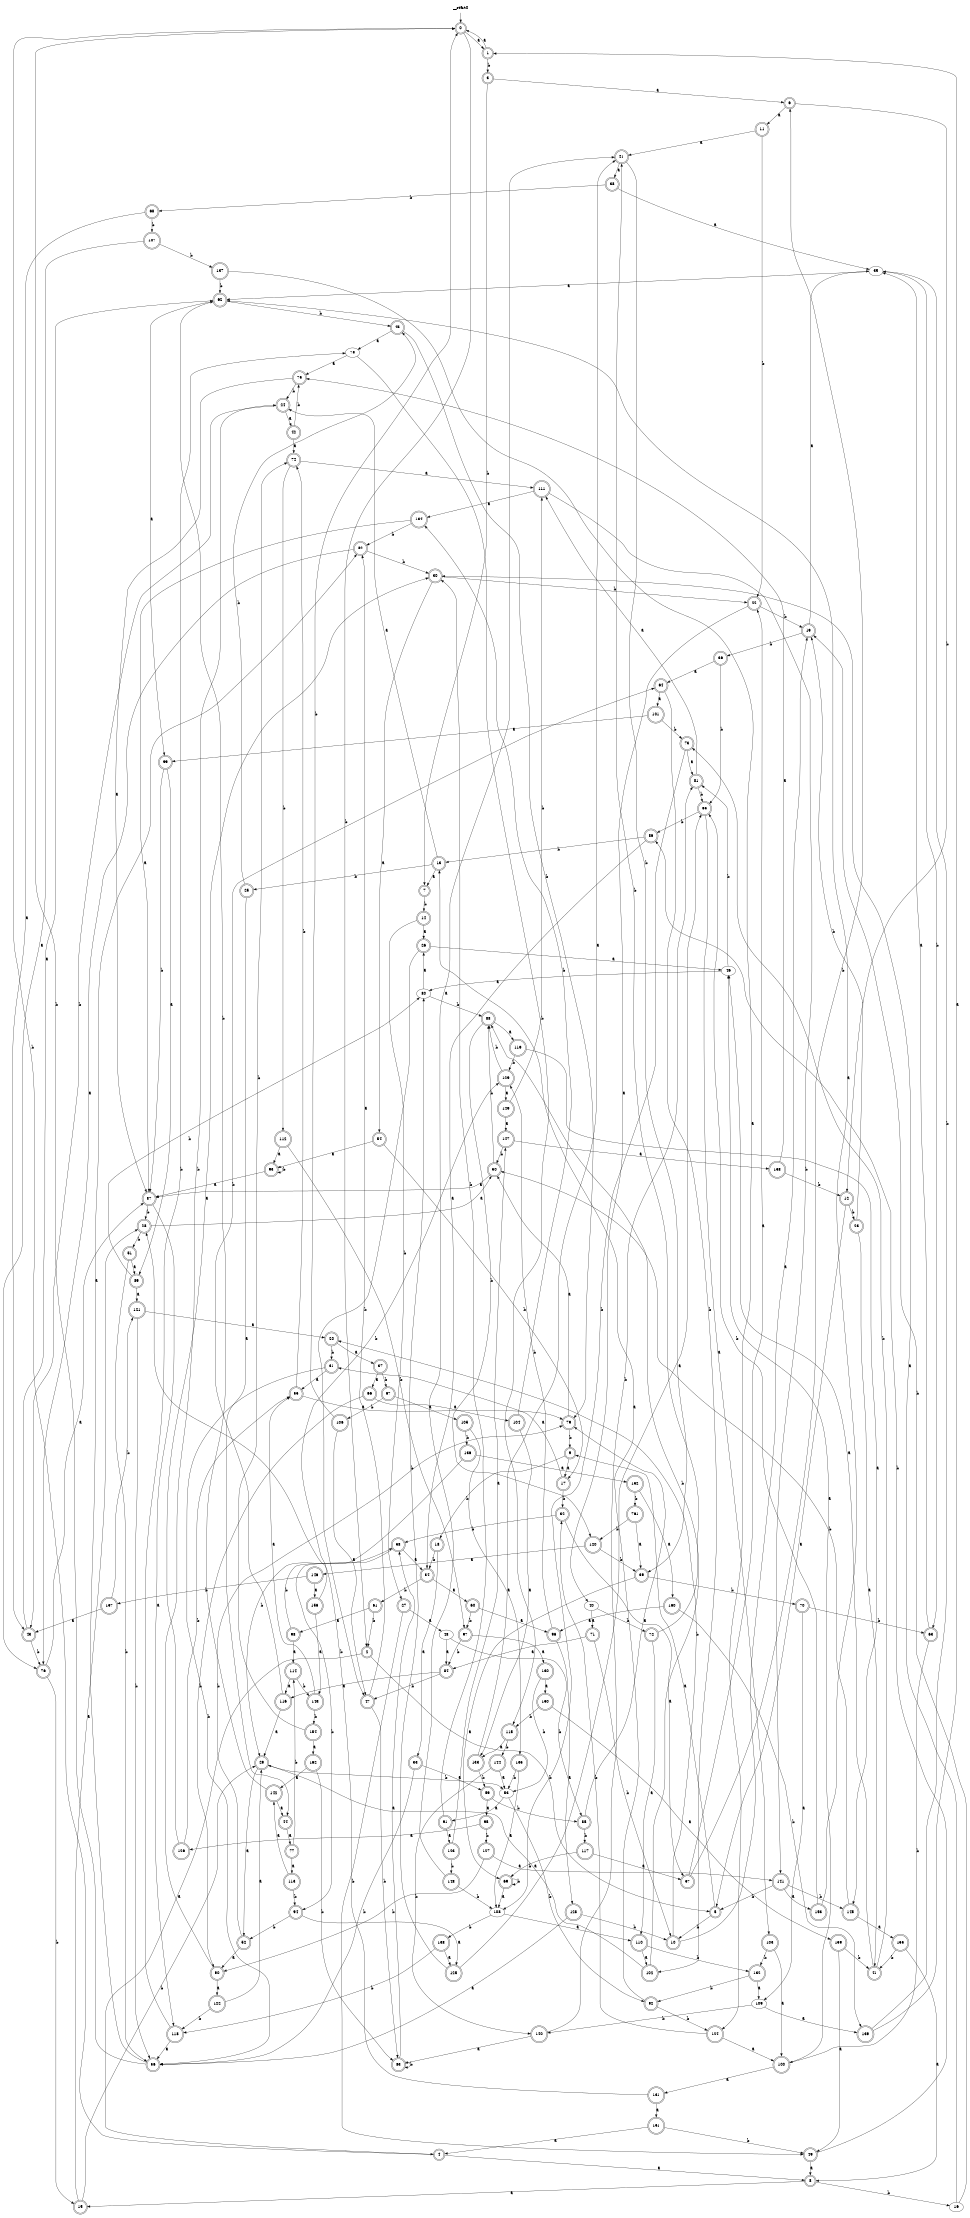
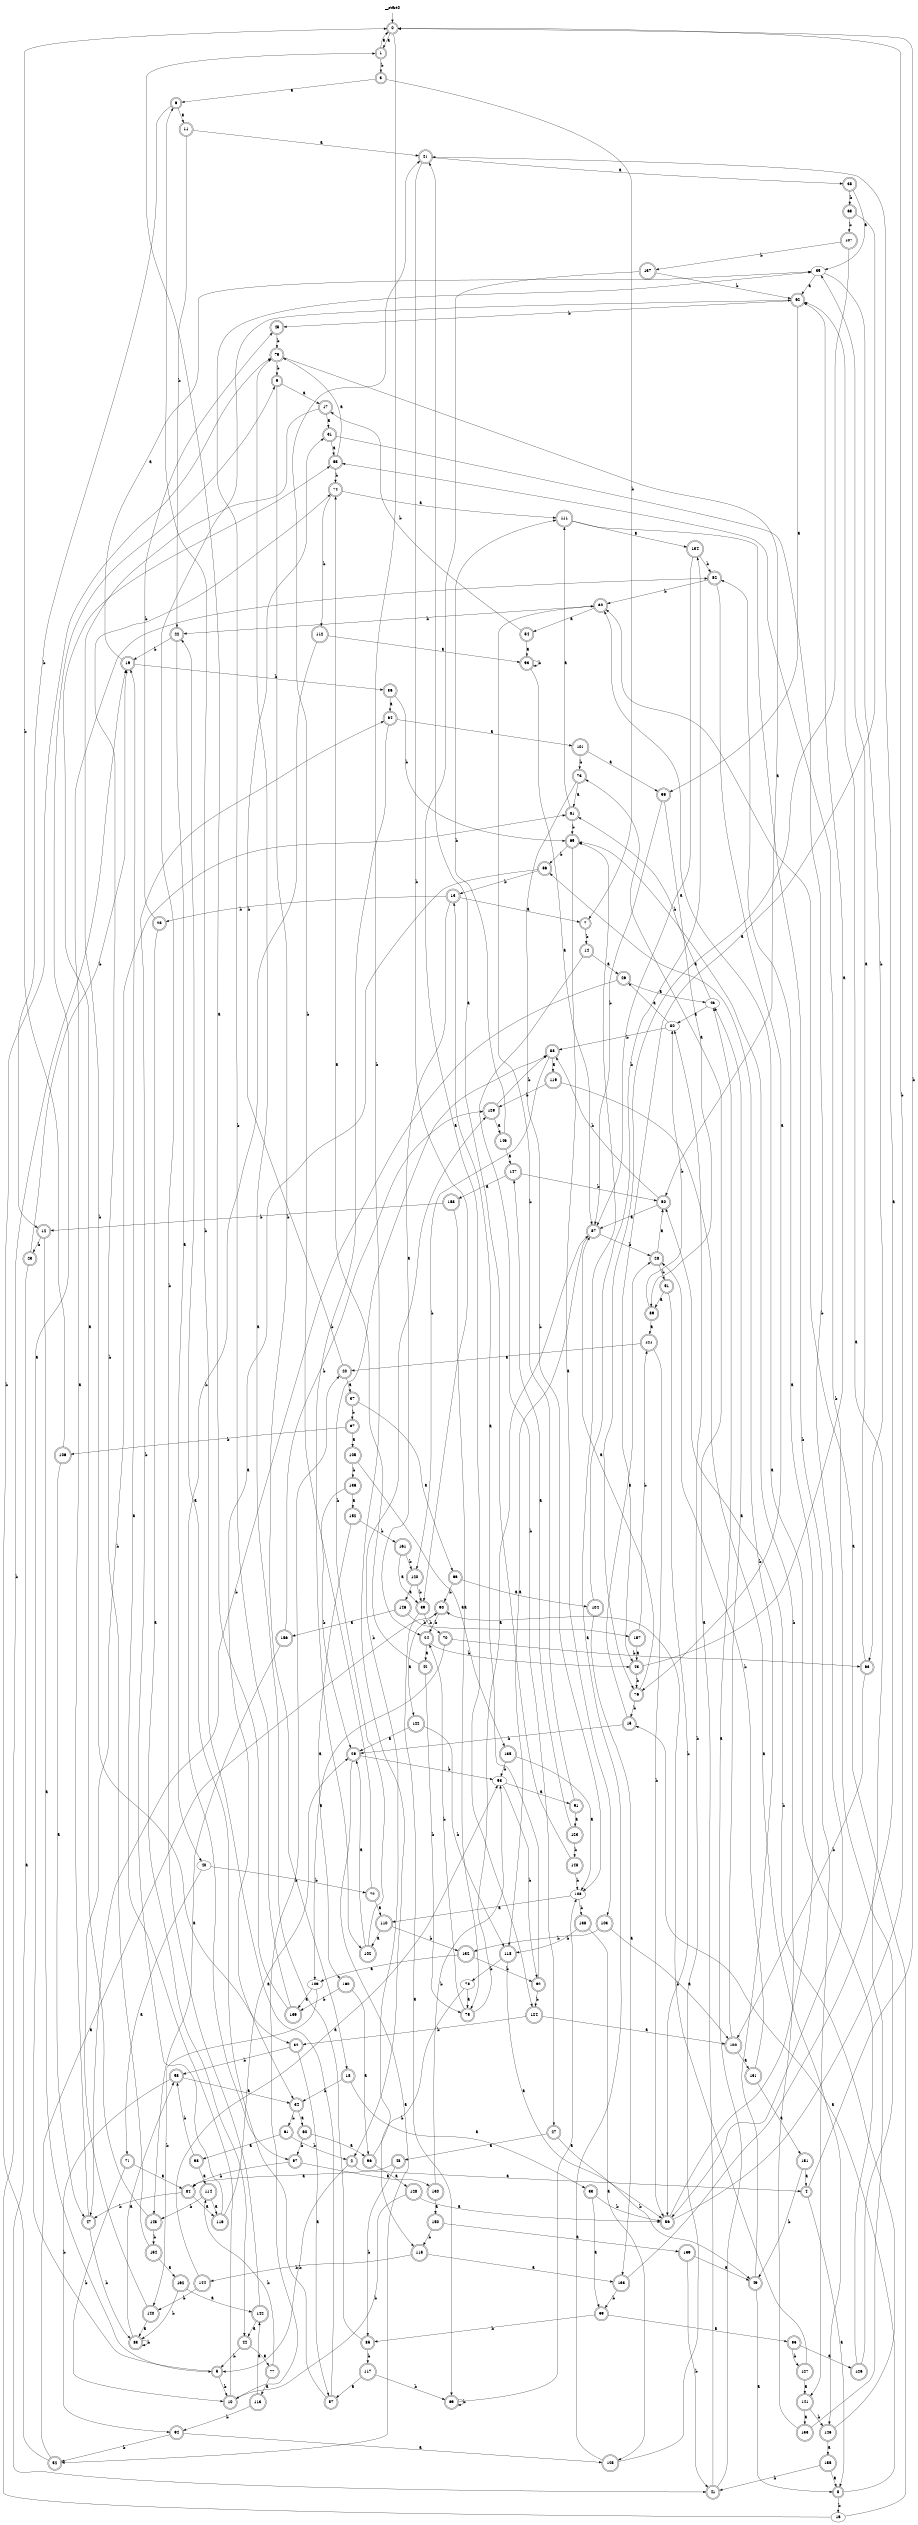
(376, 340) -> none
(884, 1339) -> (704, 1623)
(635, 1514) -> (403, 1547)
(446, 1635) -> (398, 2161)
(748, 1897) -> (232, 2356)
